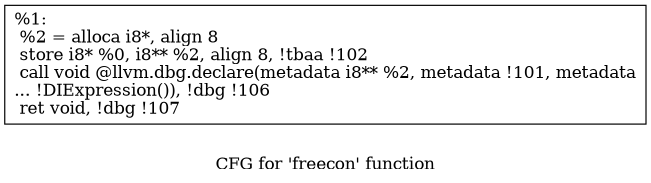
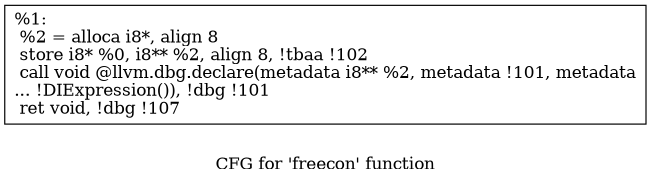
(142, 91) -> (142, 91)
